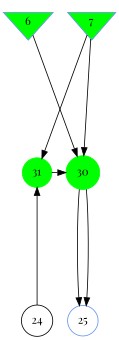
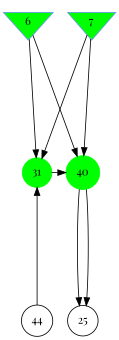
none -> (33, 95)
(83, 173) -> (83, 173)
(37, 321) -> (37, 321)
(83, 321) -> (83, 321)
